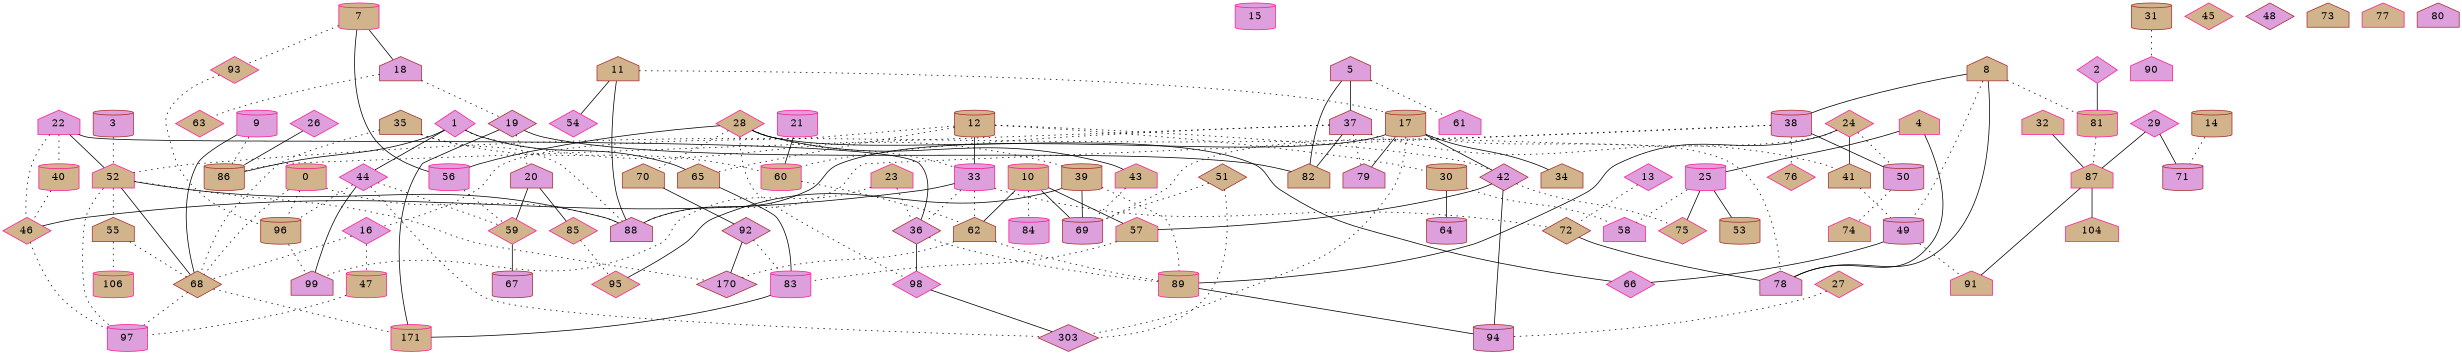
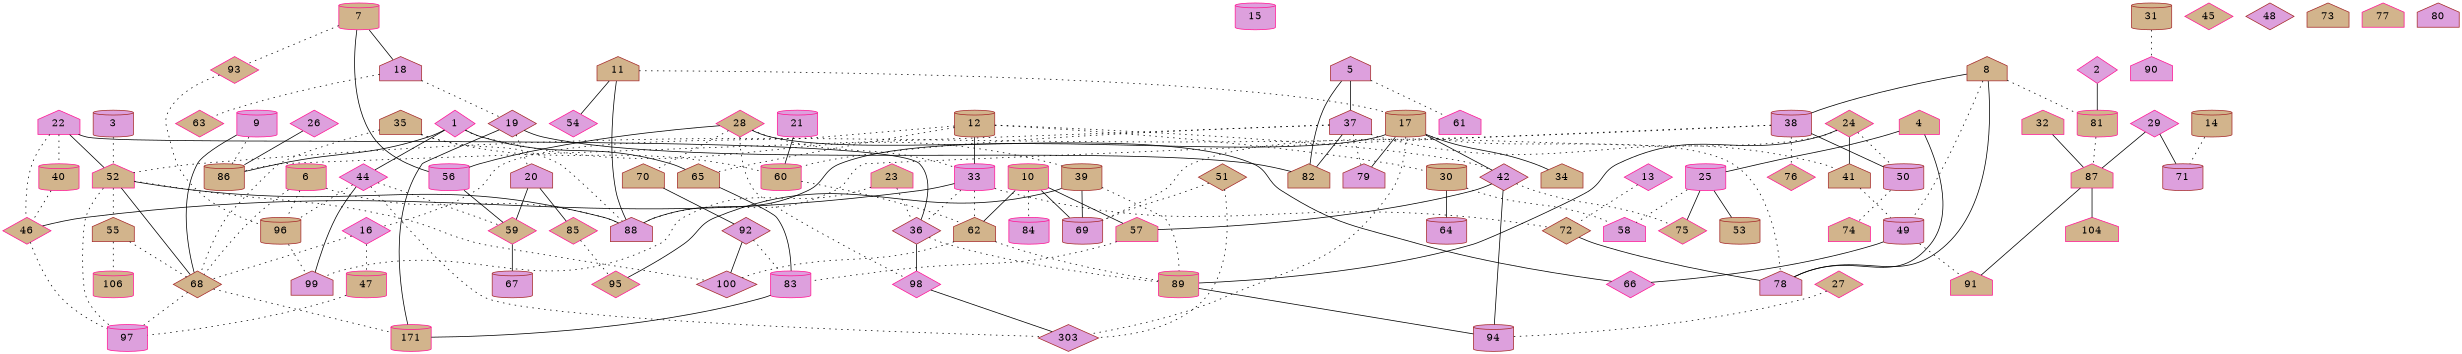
(306, 177) -> (306, 177)
(1136, 177) -> none
(487, 210) -> (487, 210)
(727, 284) -> (727, 284)
